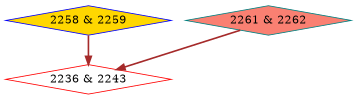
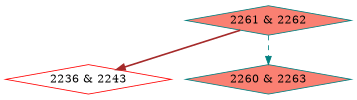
(88, 20) -> none
none -> (268, 79)
